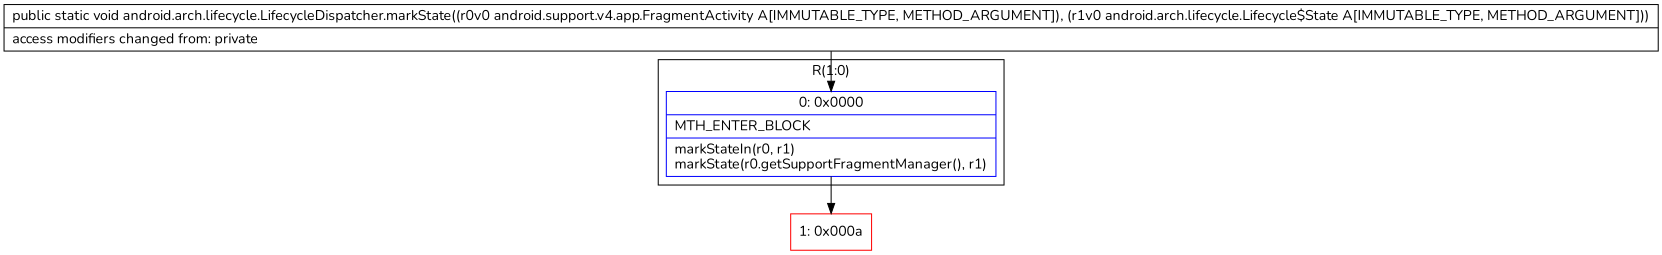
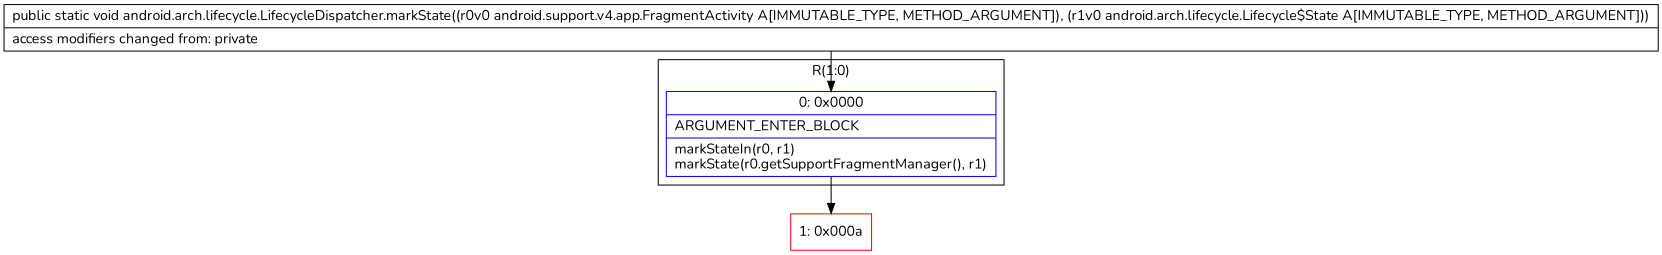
(743, 126) -> (767, 126)
